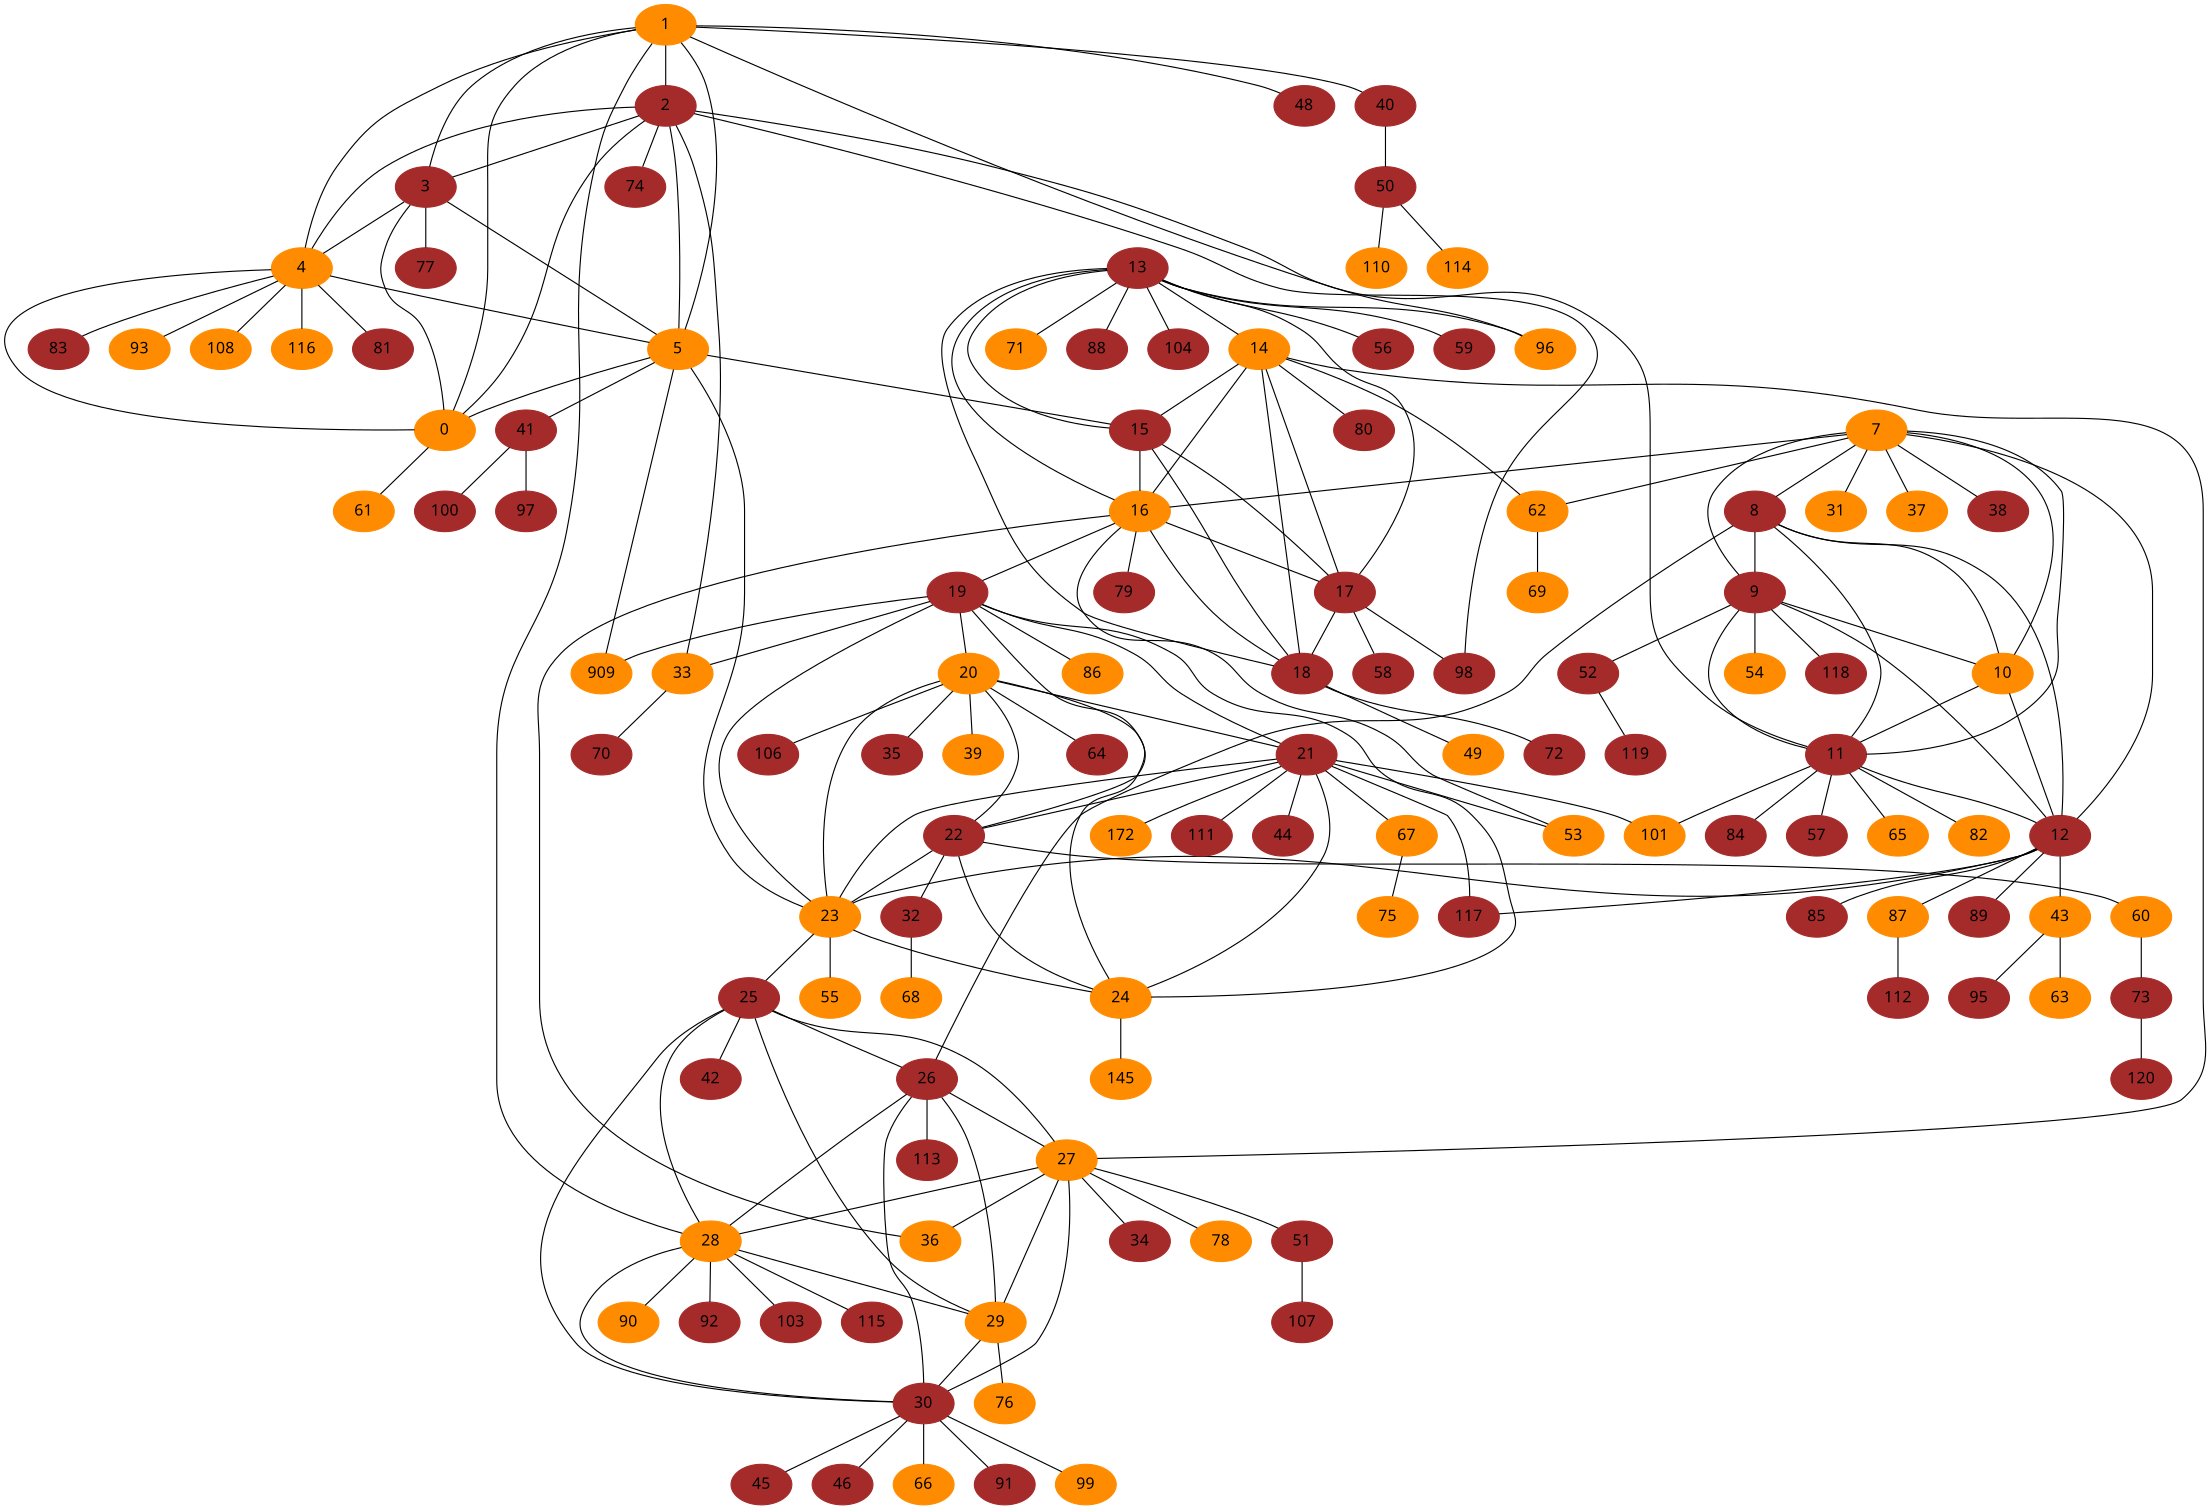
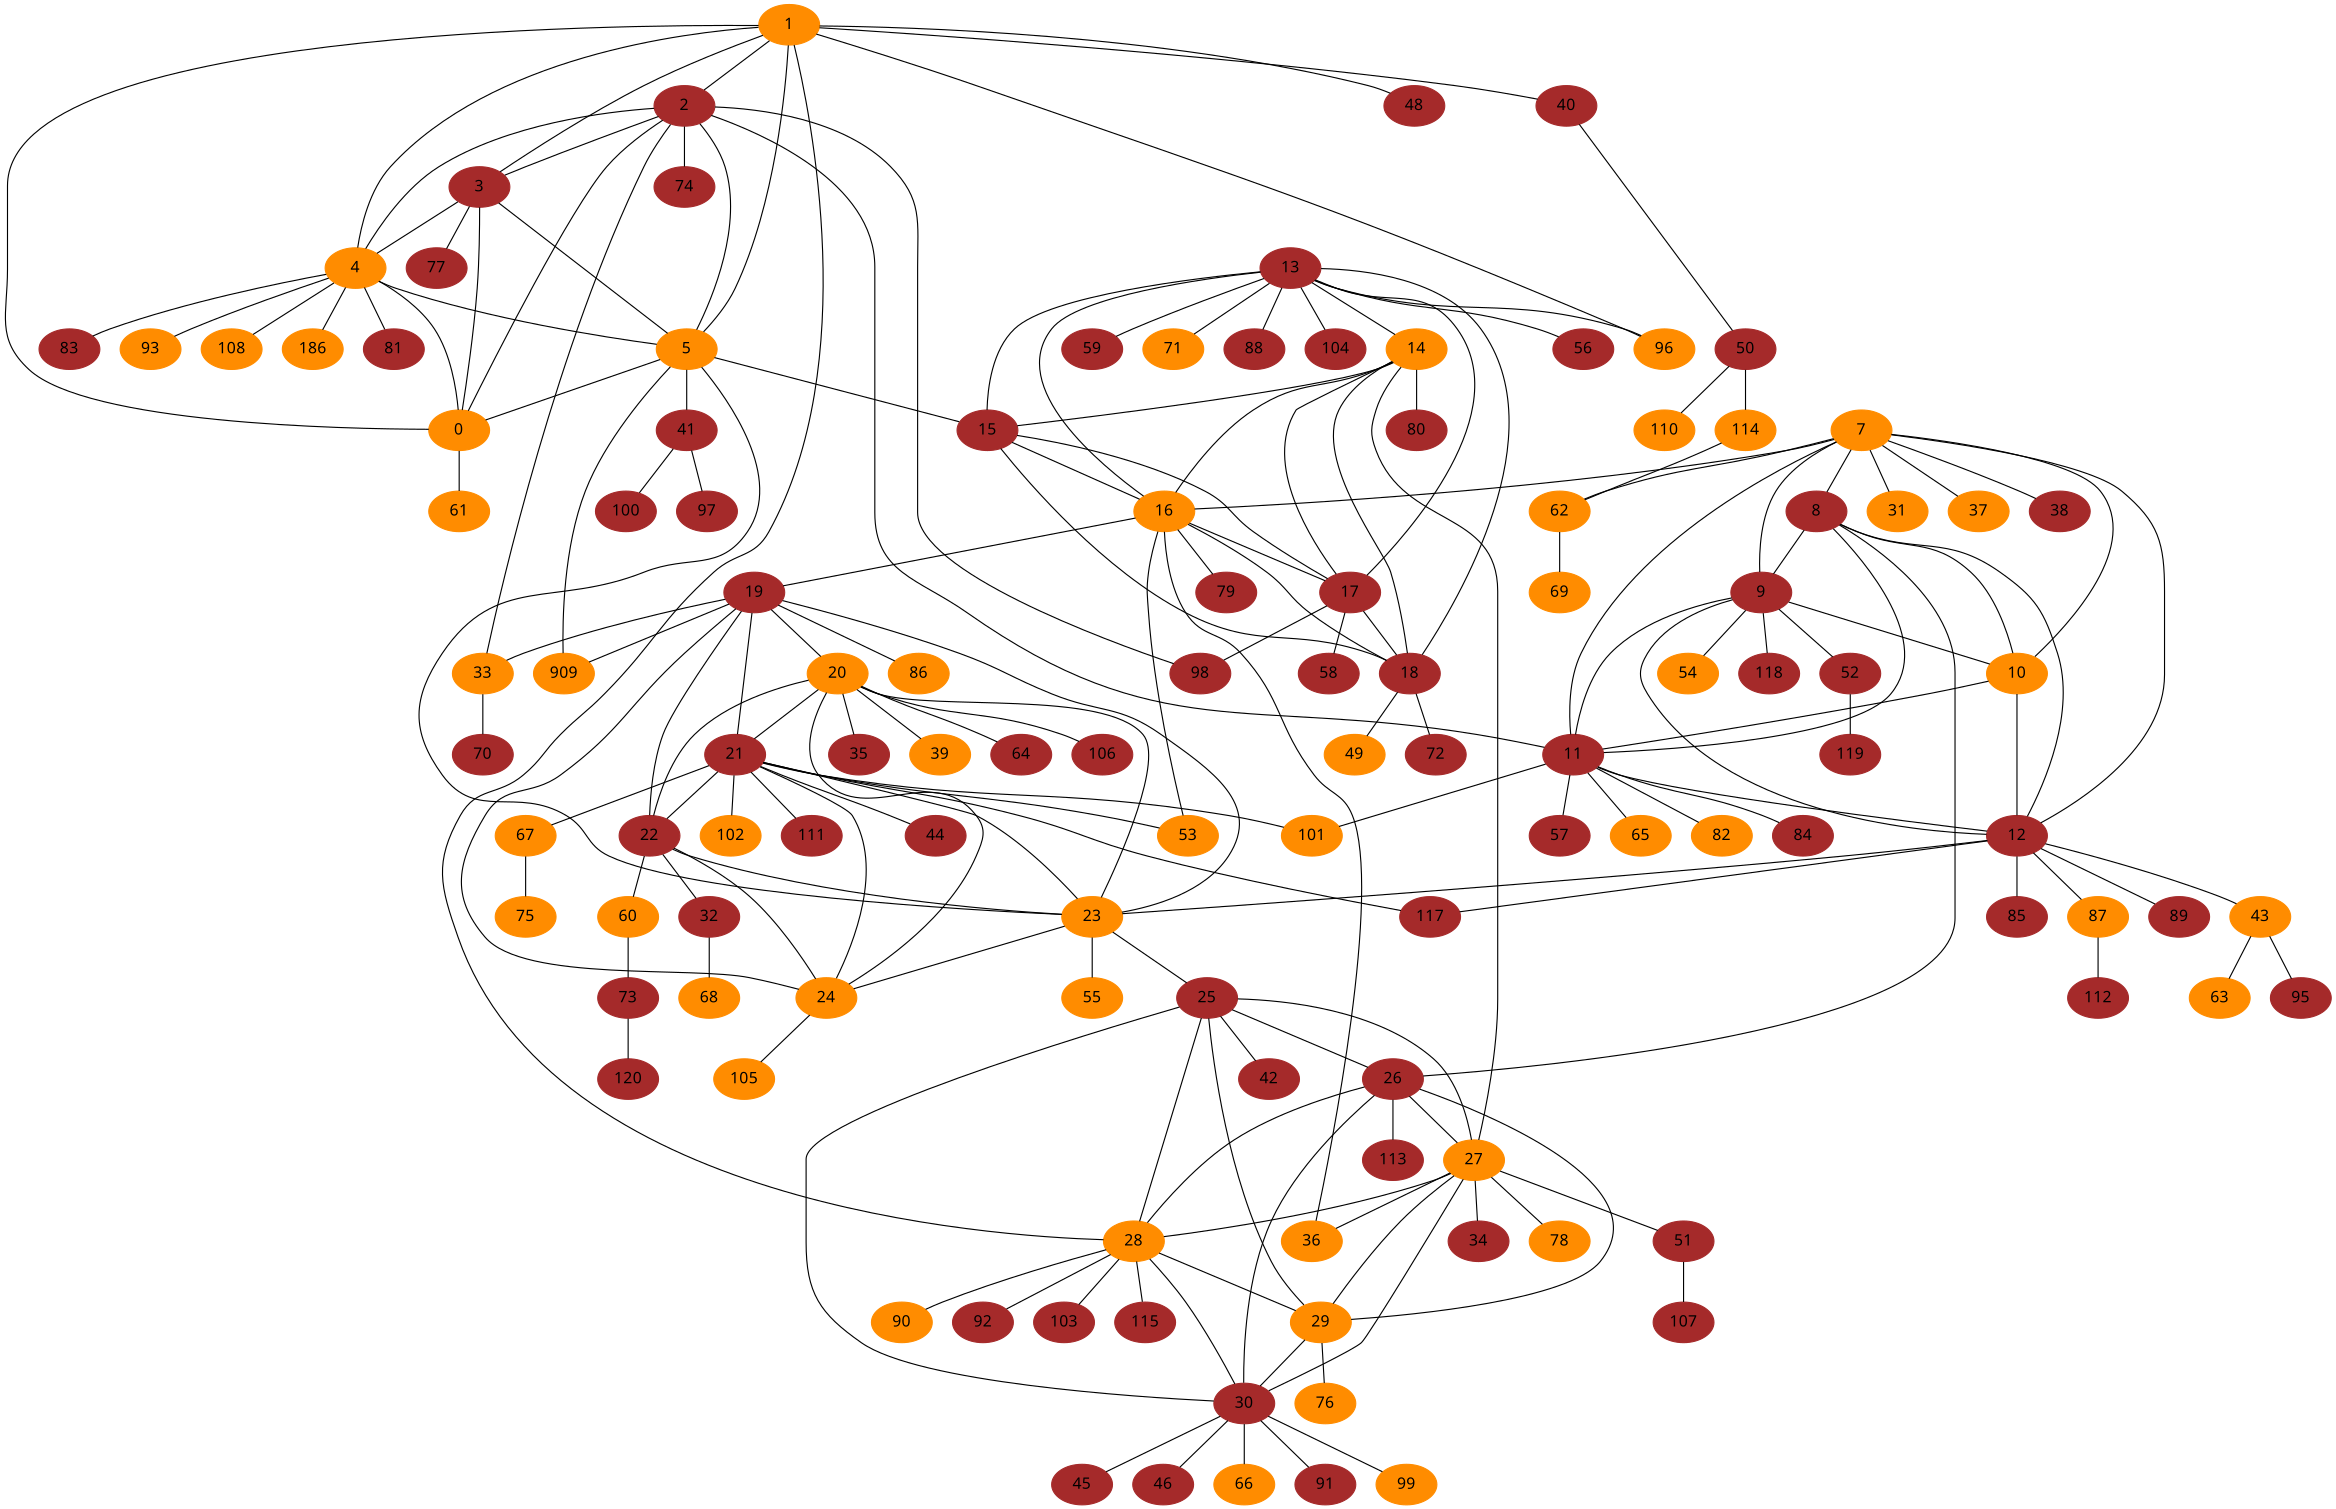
(302, 349) -> (313, 349)
(1417, 417) -> (1688, 458)
(1121, 836) -> (731, 836)
(1121, 1079) -> (744, 1079)
